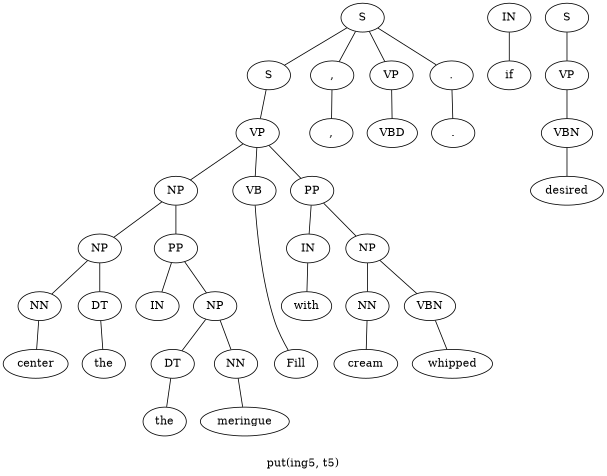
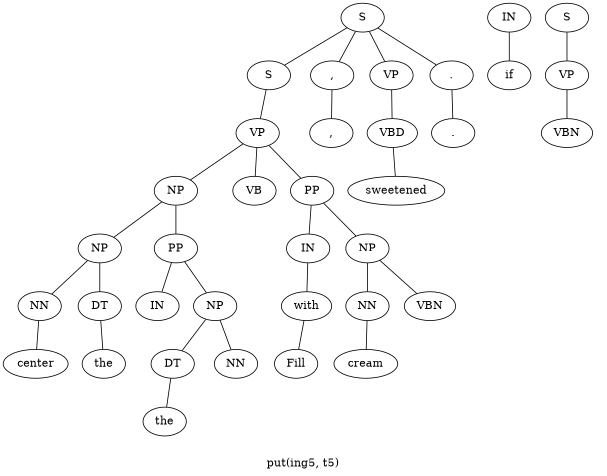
none -> (396, 191)
(567, 191) -> none
(264, 280) -> (301, 335)
(452, 364) -> none
(245, 422) -> none
